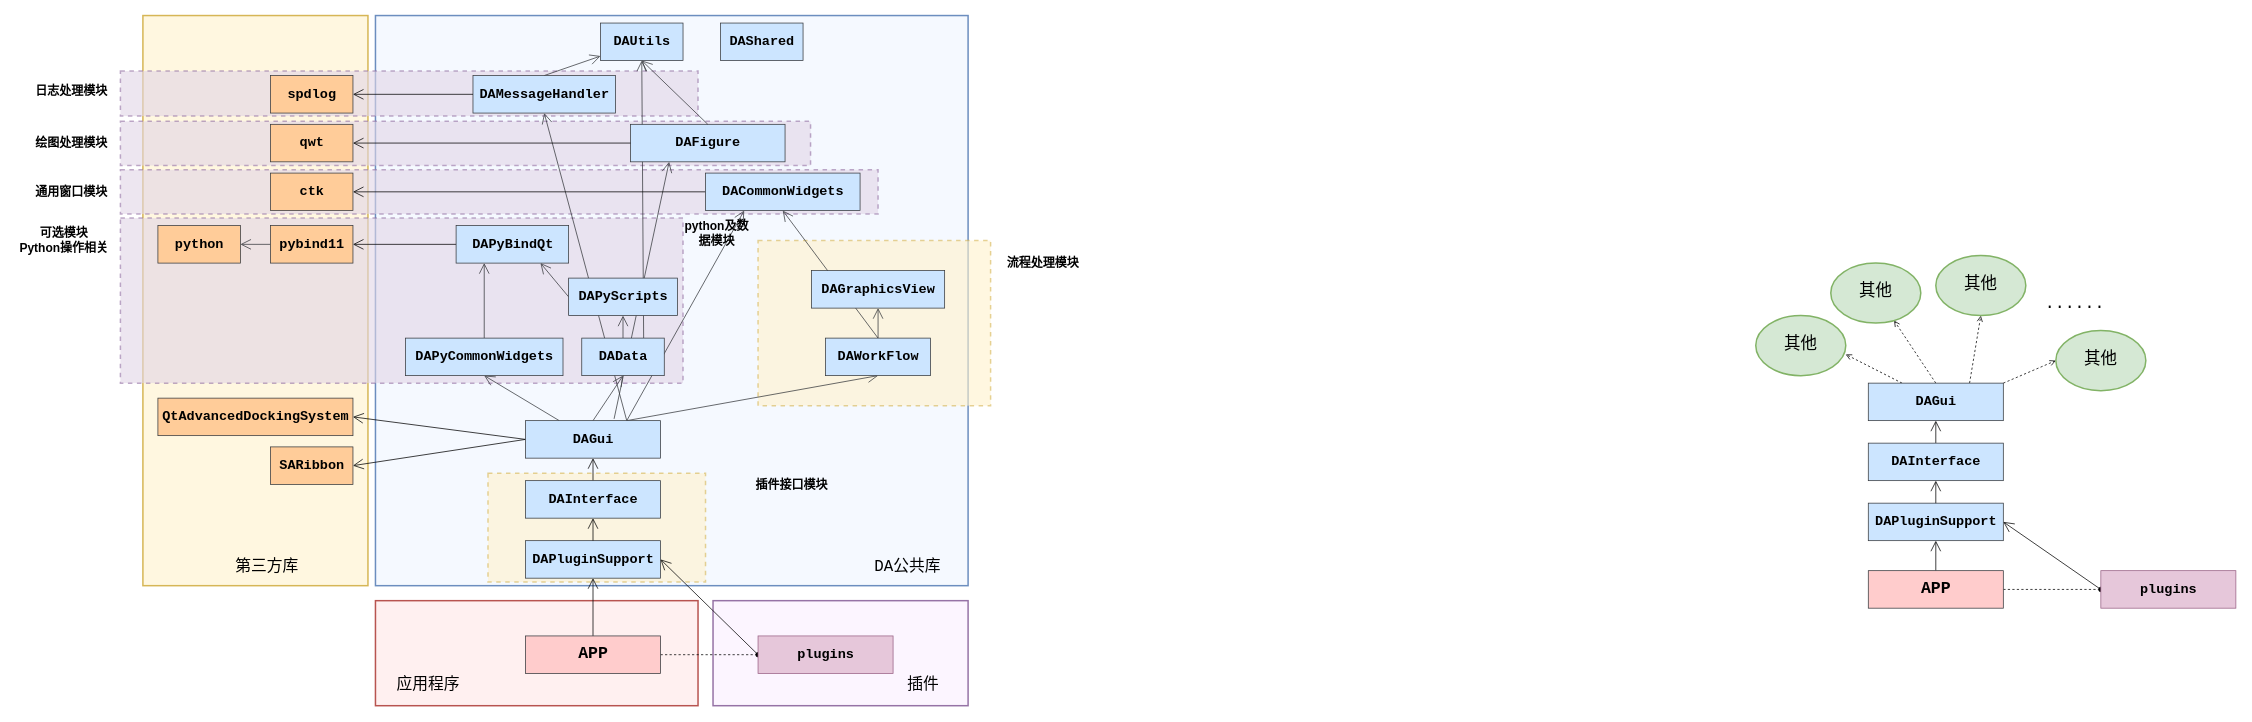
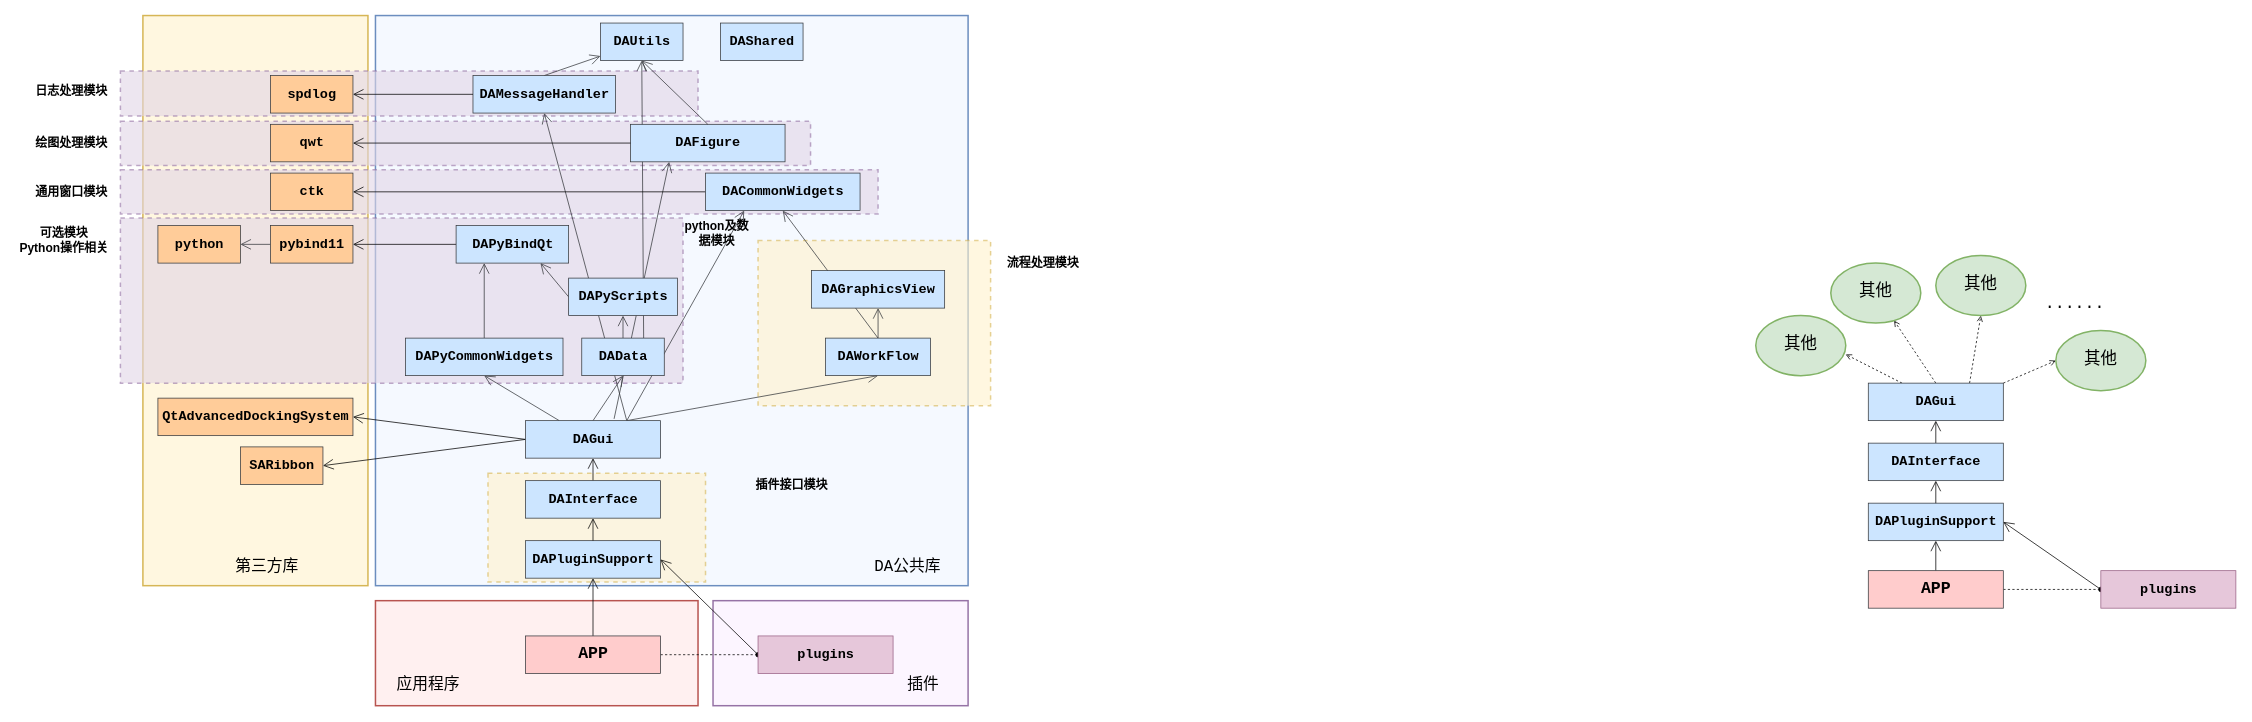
(312, 465) -> (282, 465)
